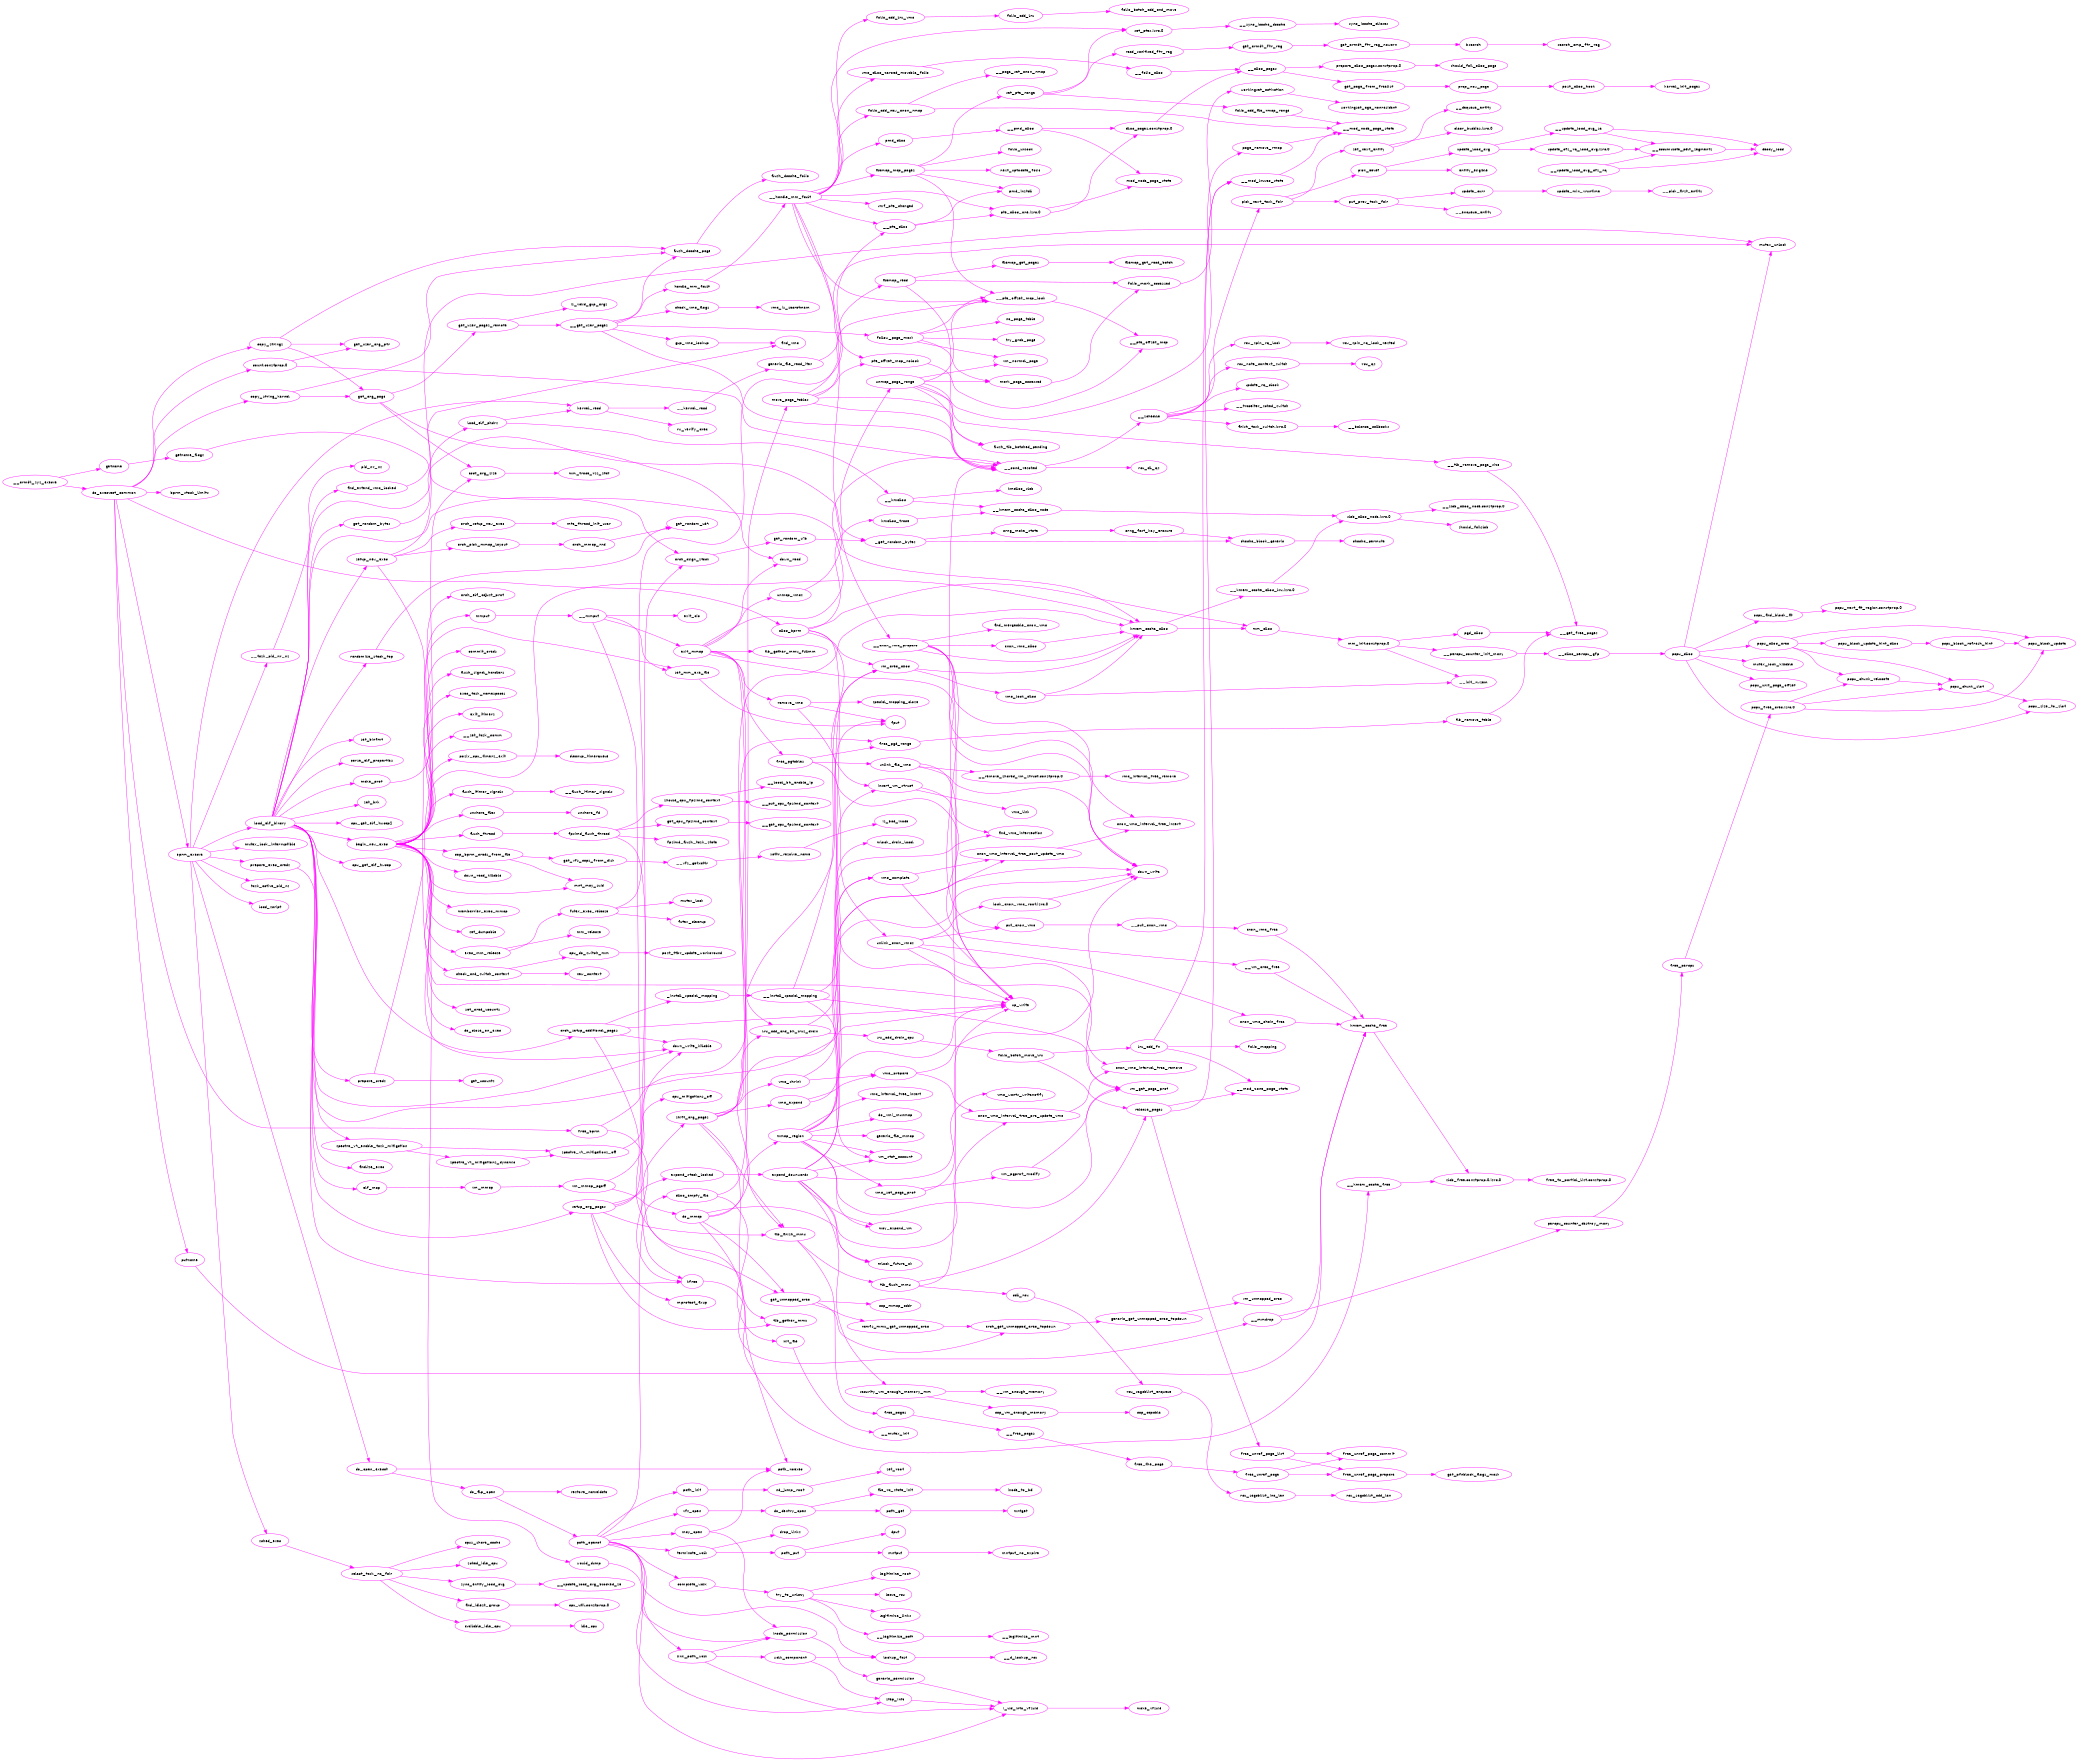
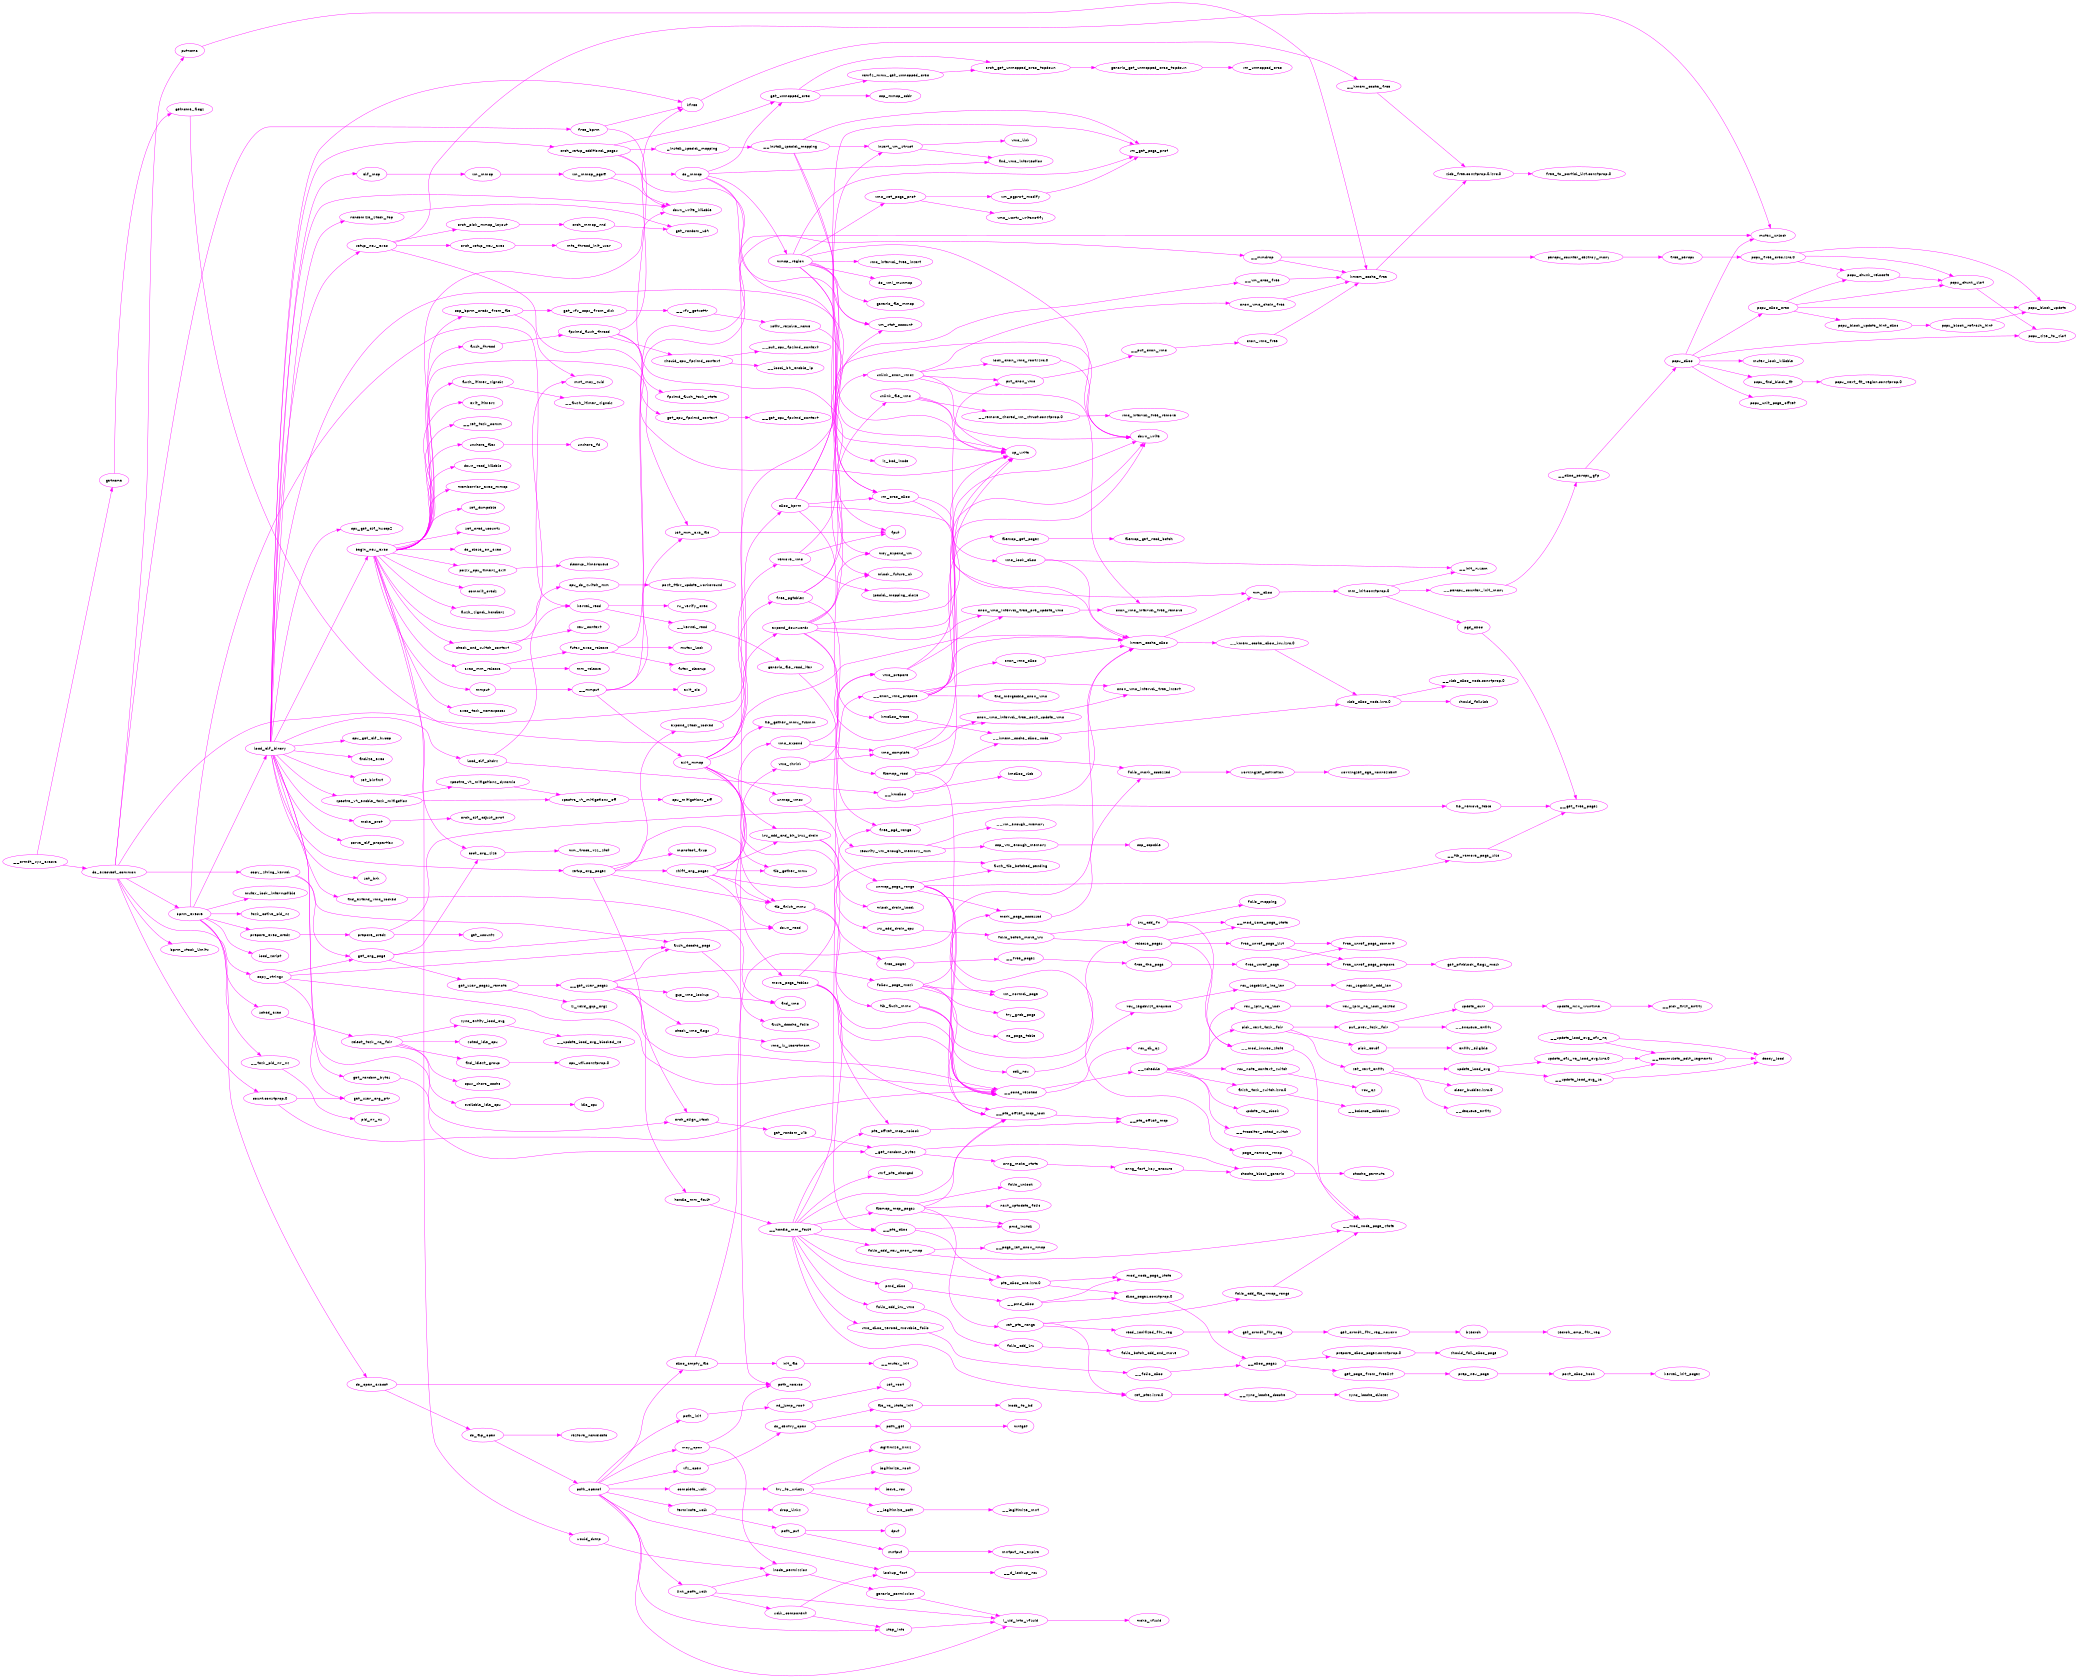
(1417, 161) -> (1419, 1069)
none -> (642, 1045)
